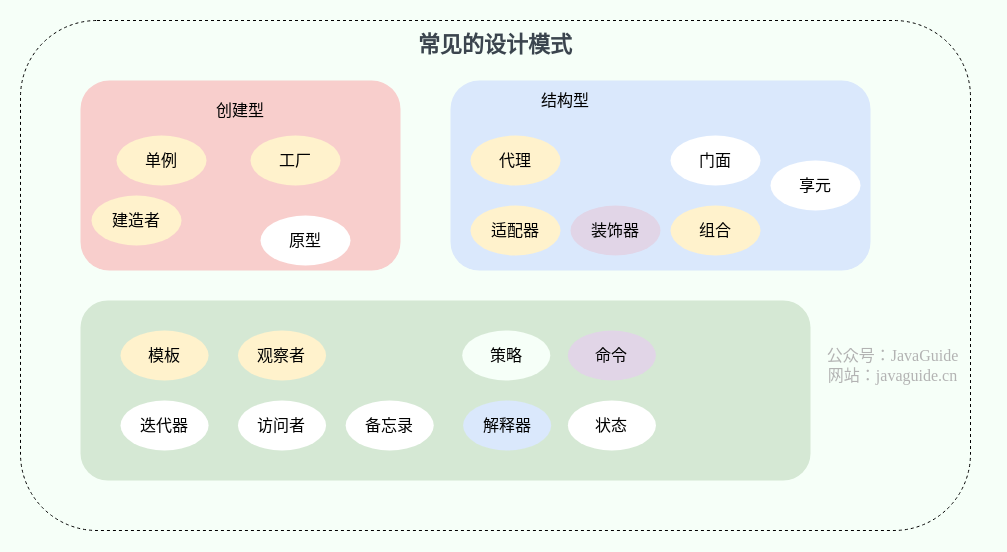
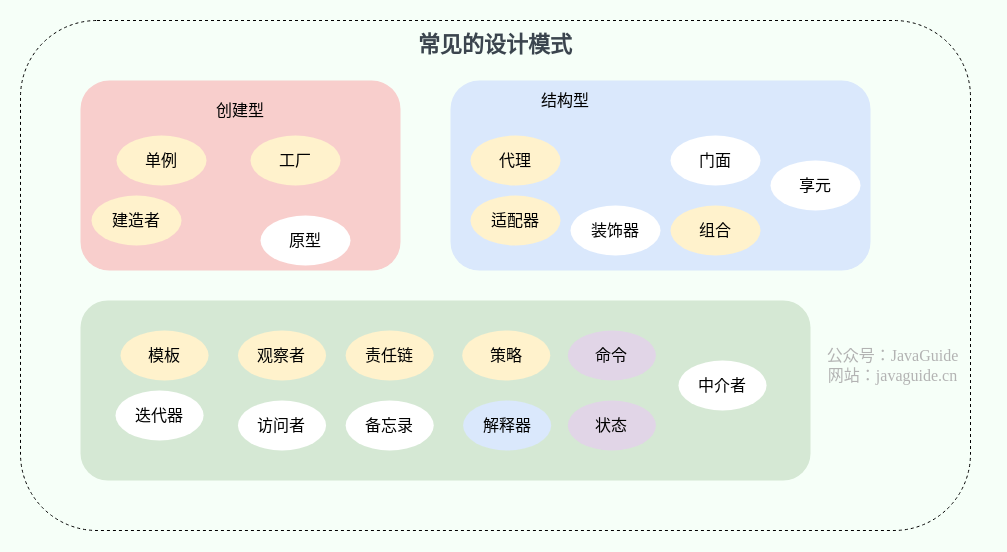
(516, 231) -> (516, 221)
(616, 231) -> (616, 231)
none -> (390, 356)
(506, 356) -> (506, 356)
none -> (723, 386)
(165, 426) -> (160, 416)
(612, 426) -> (612, 426)
